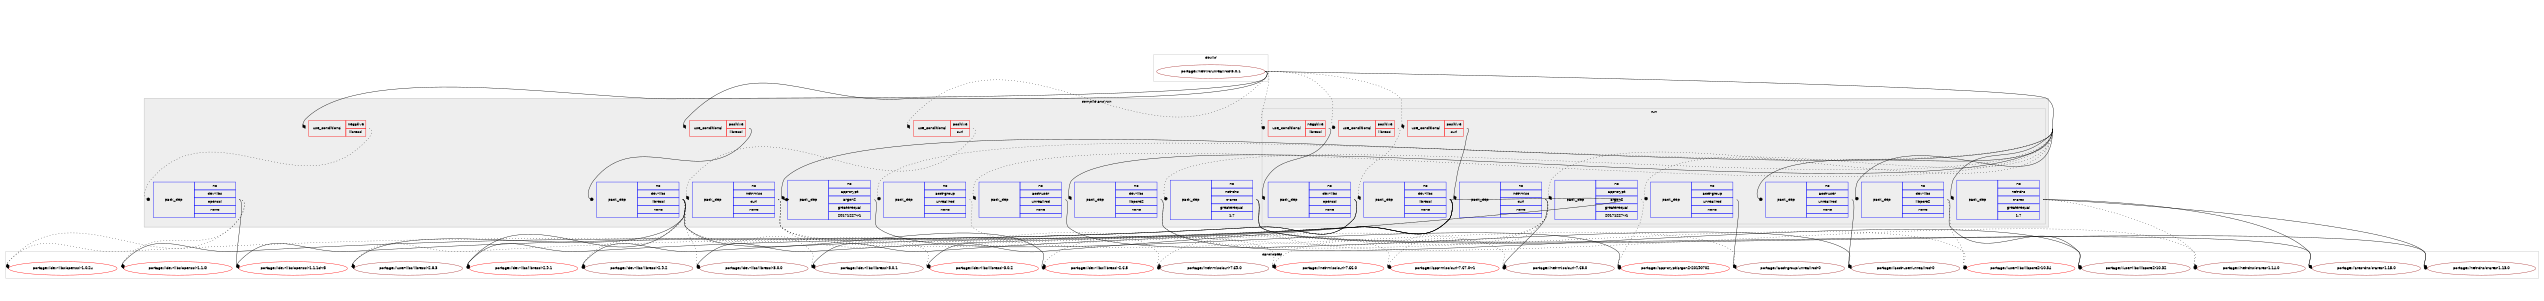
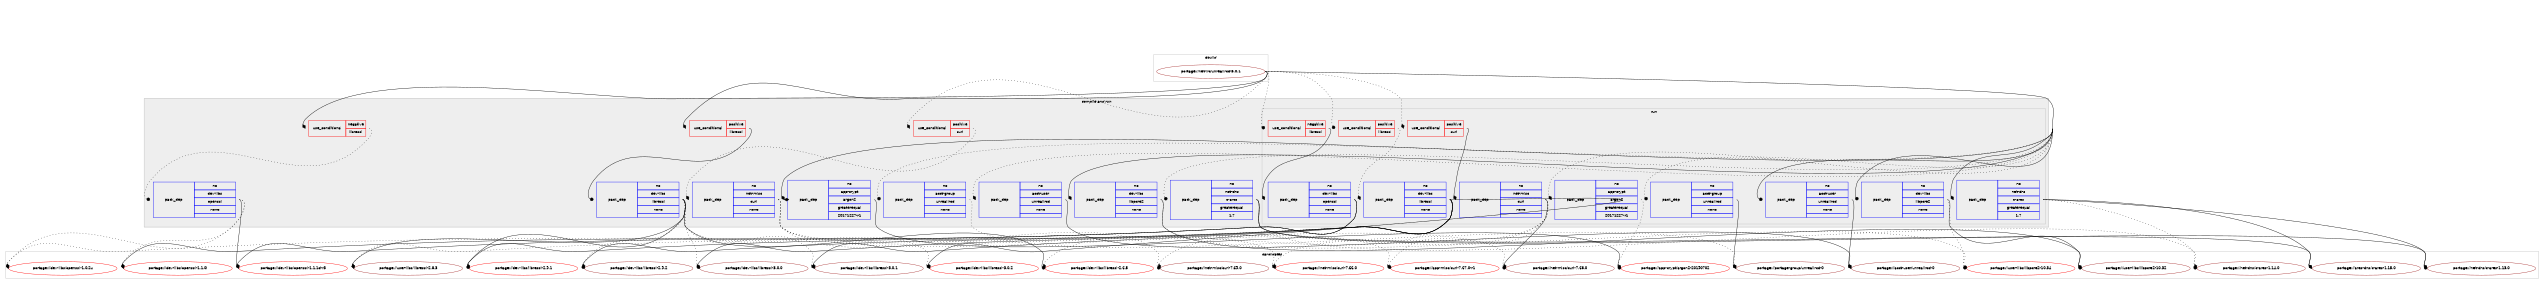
(1790, 268) -> (1790, 268)
